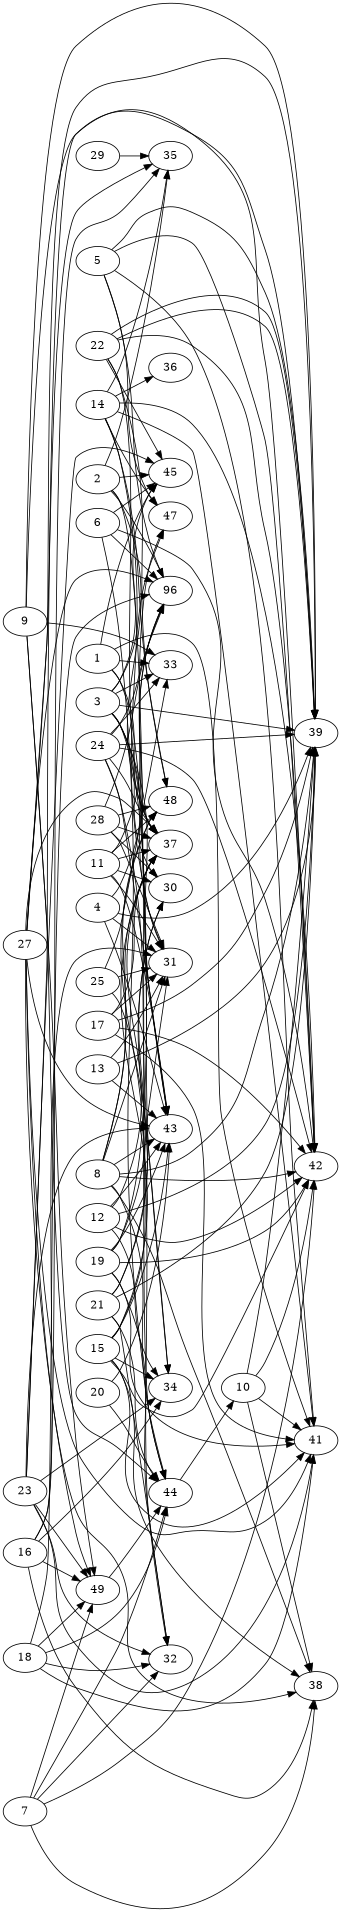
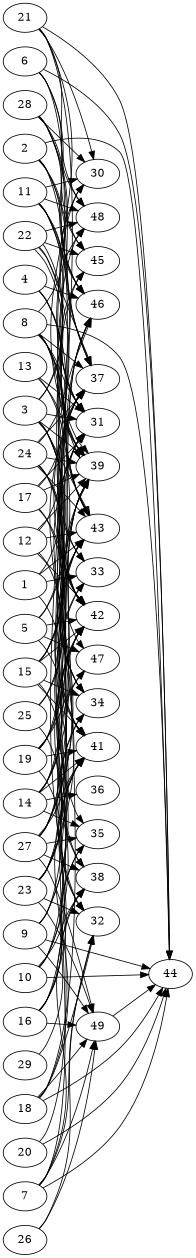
(119, 565) -> none
(171, 591) -> (98, 305)
none -> (25, 1240)
(203, 1446) -> (94, 976)
